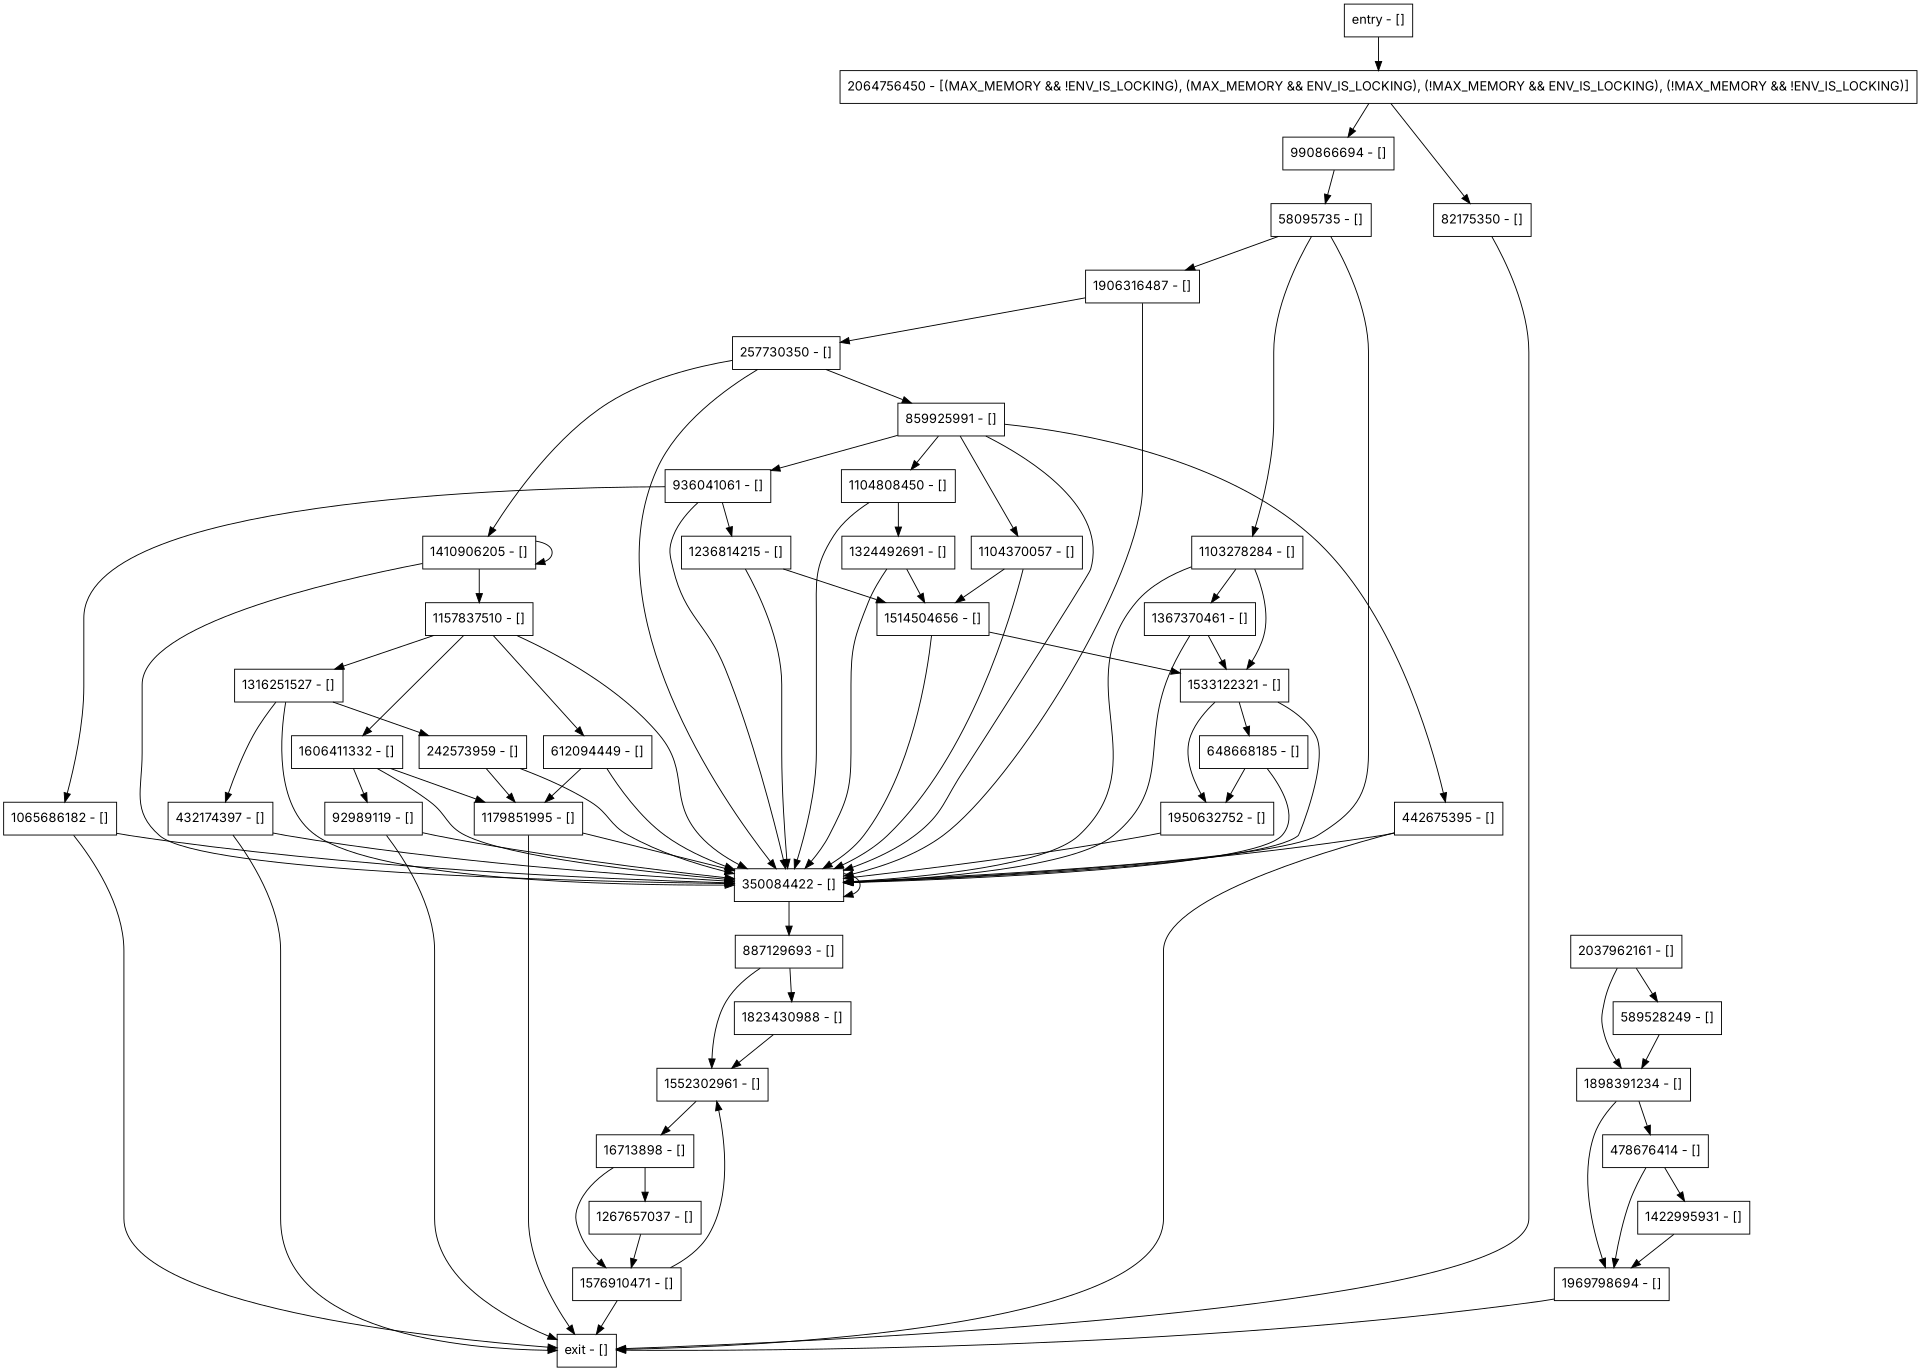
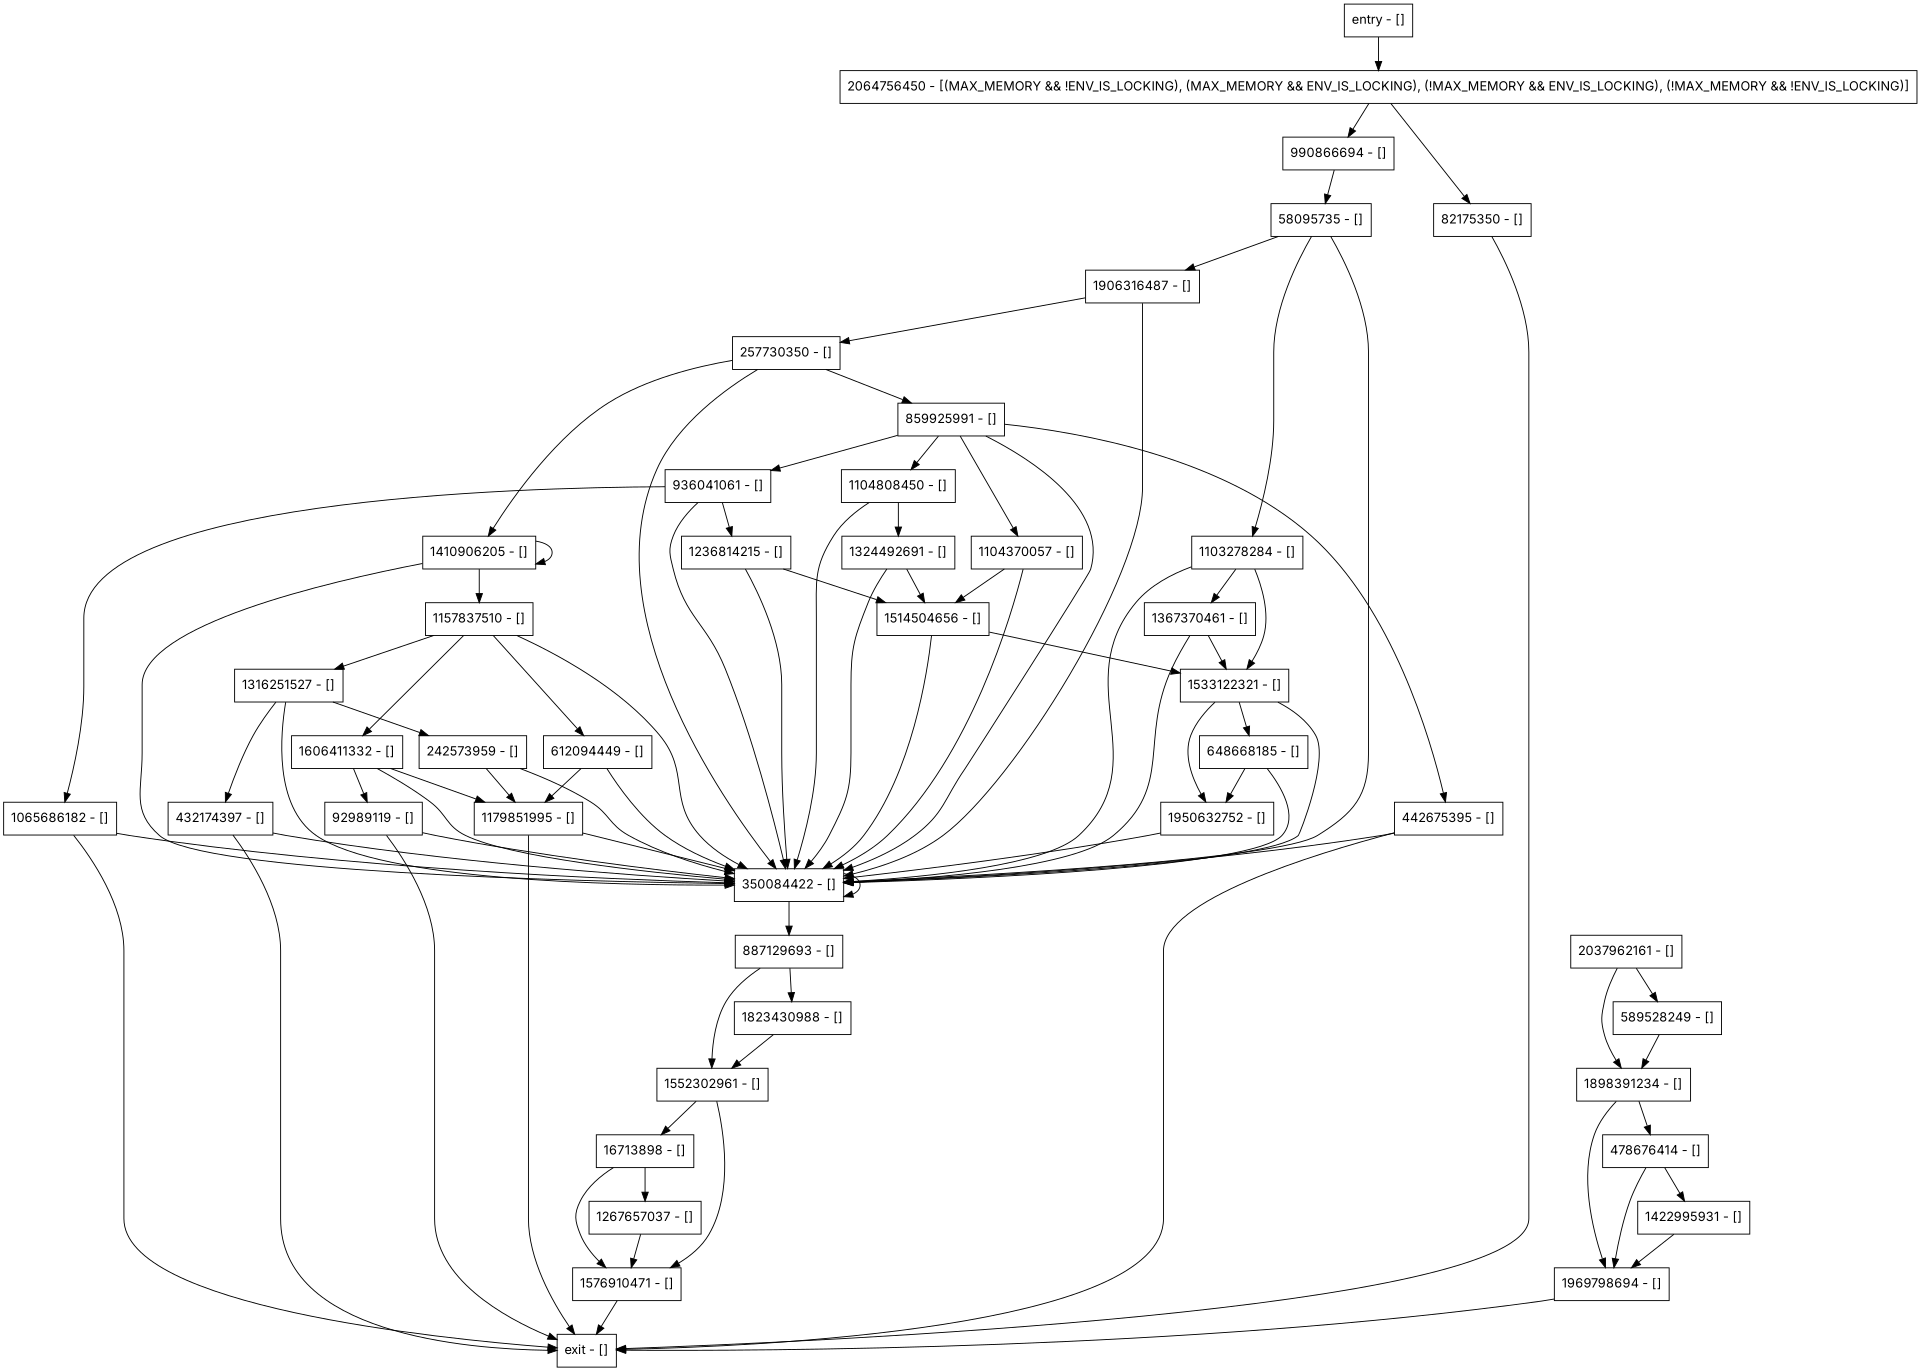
(722, 1199) -> (723, 1190)
